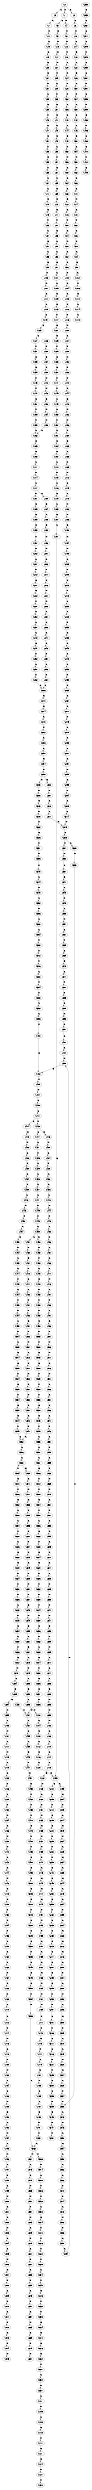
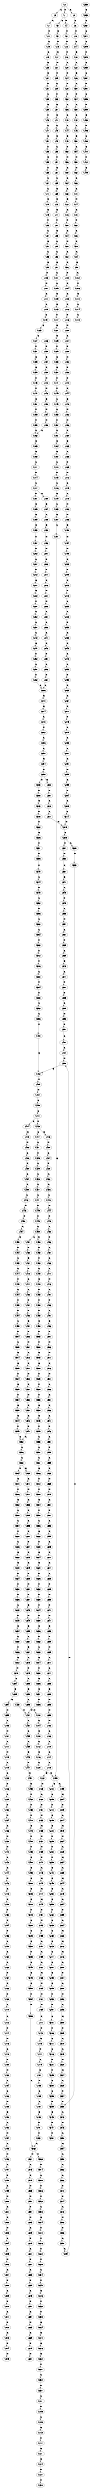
(17, 1468) -> (19, 1468)
